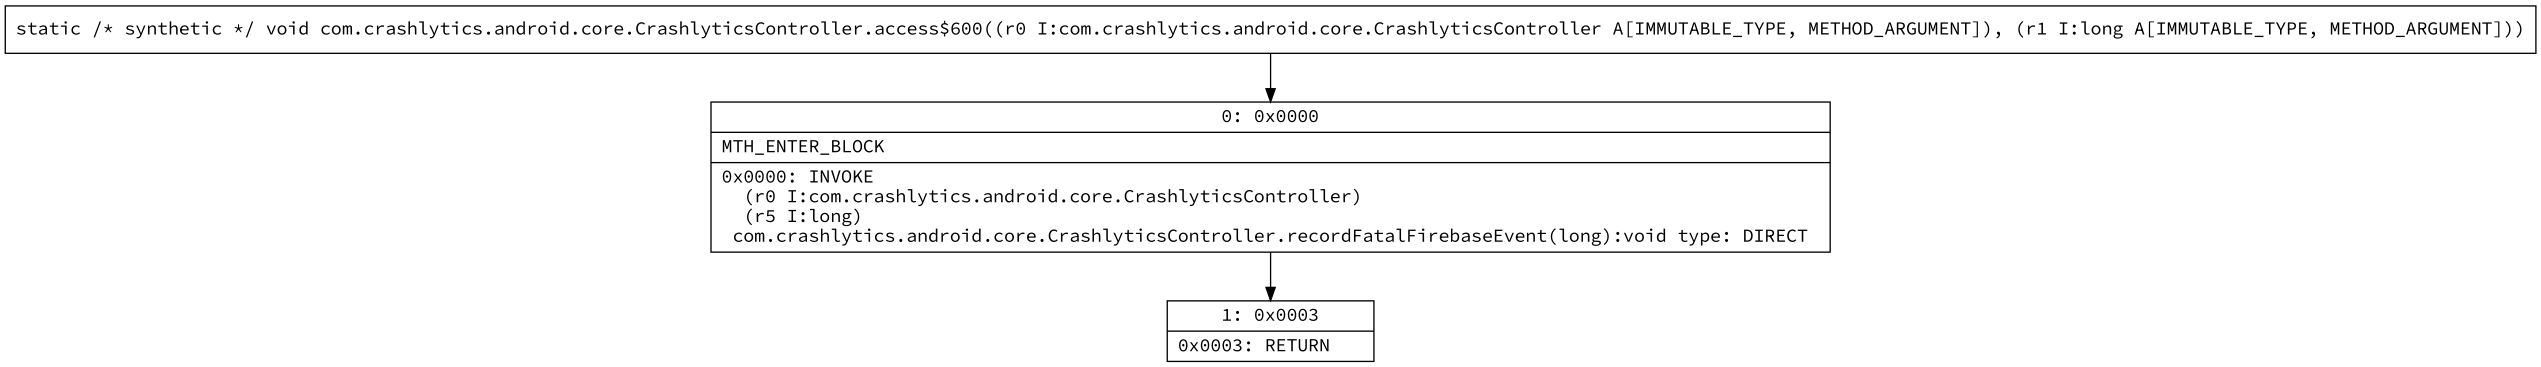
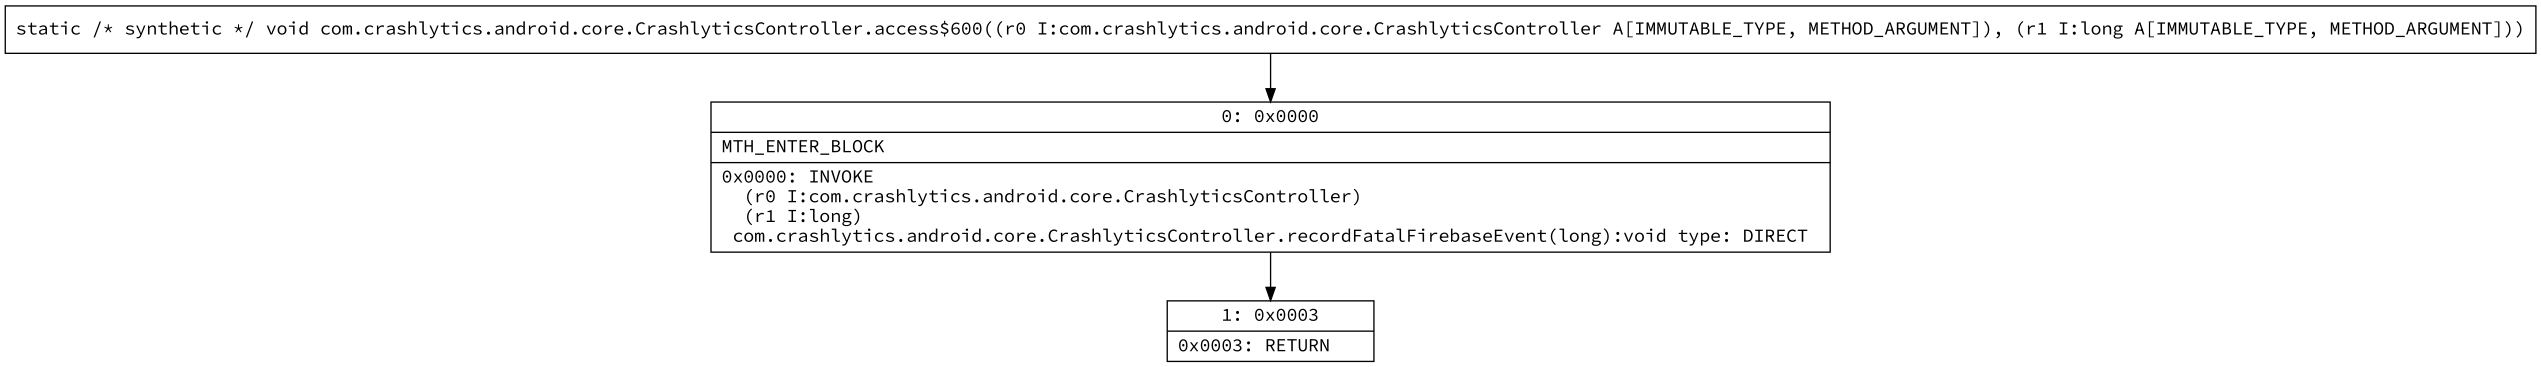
(793, 217) -> (793, 217)
